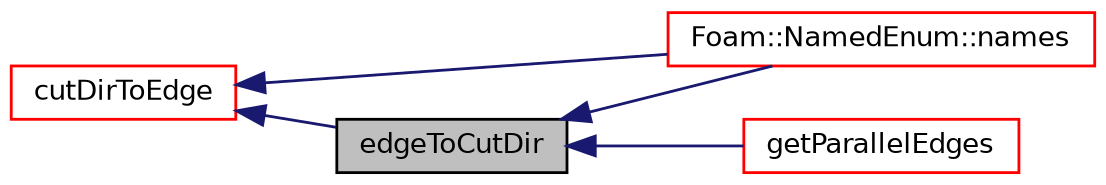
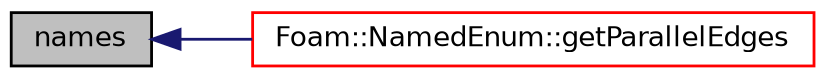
(881, 39) -> (533, 39)
(124, 93) -> none
(452, 146) -> (81, 39)
(881, 146) -> none
